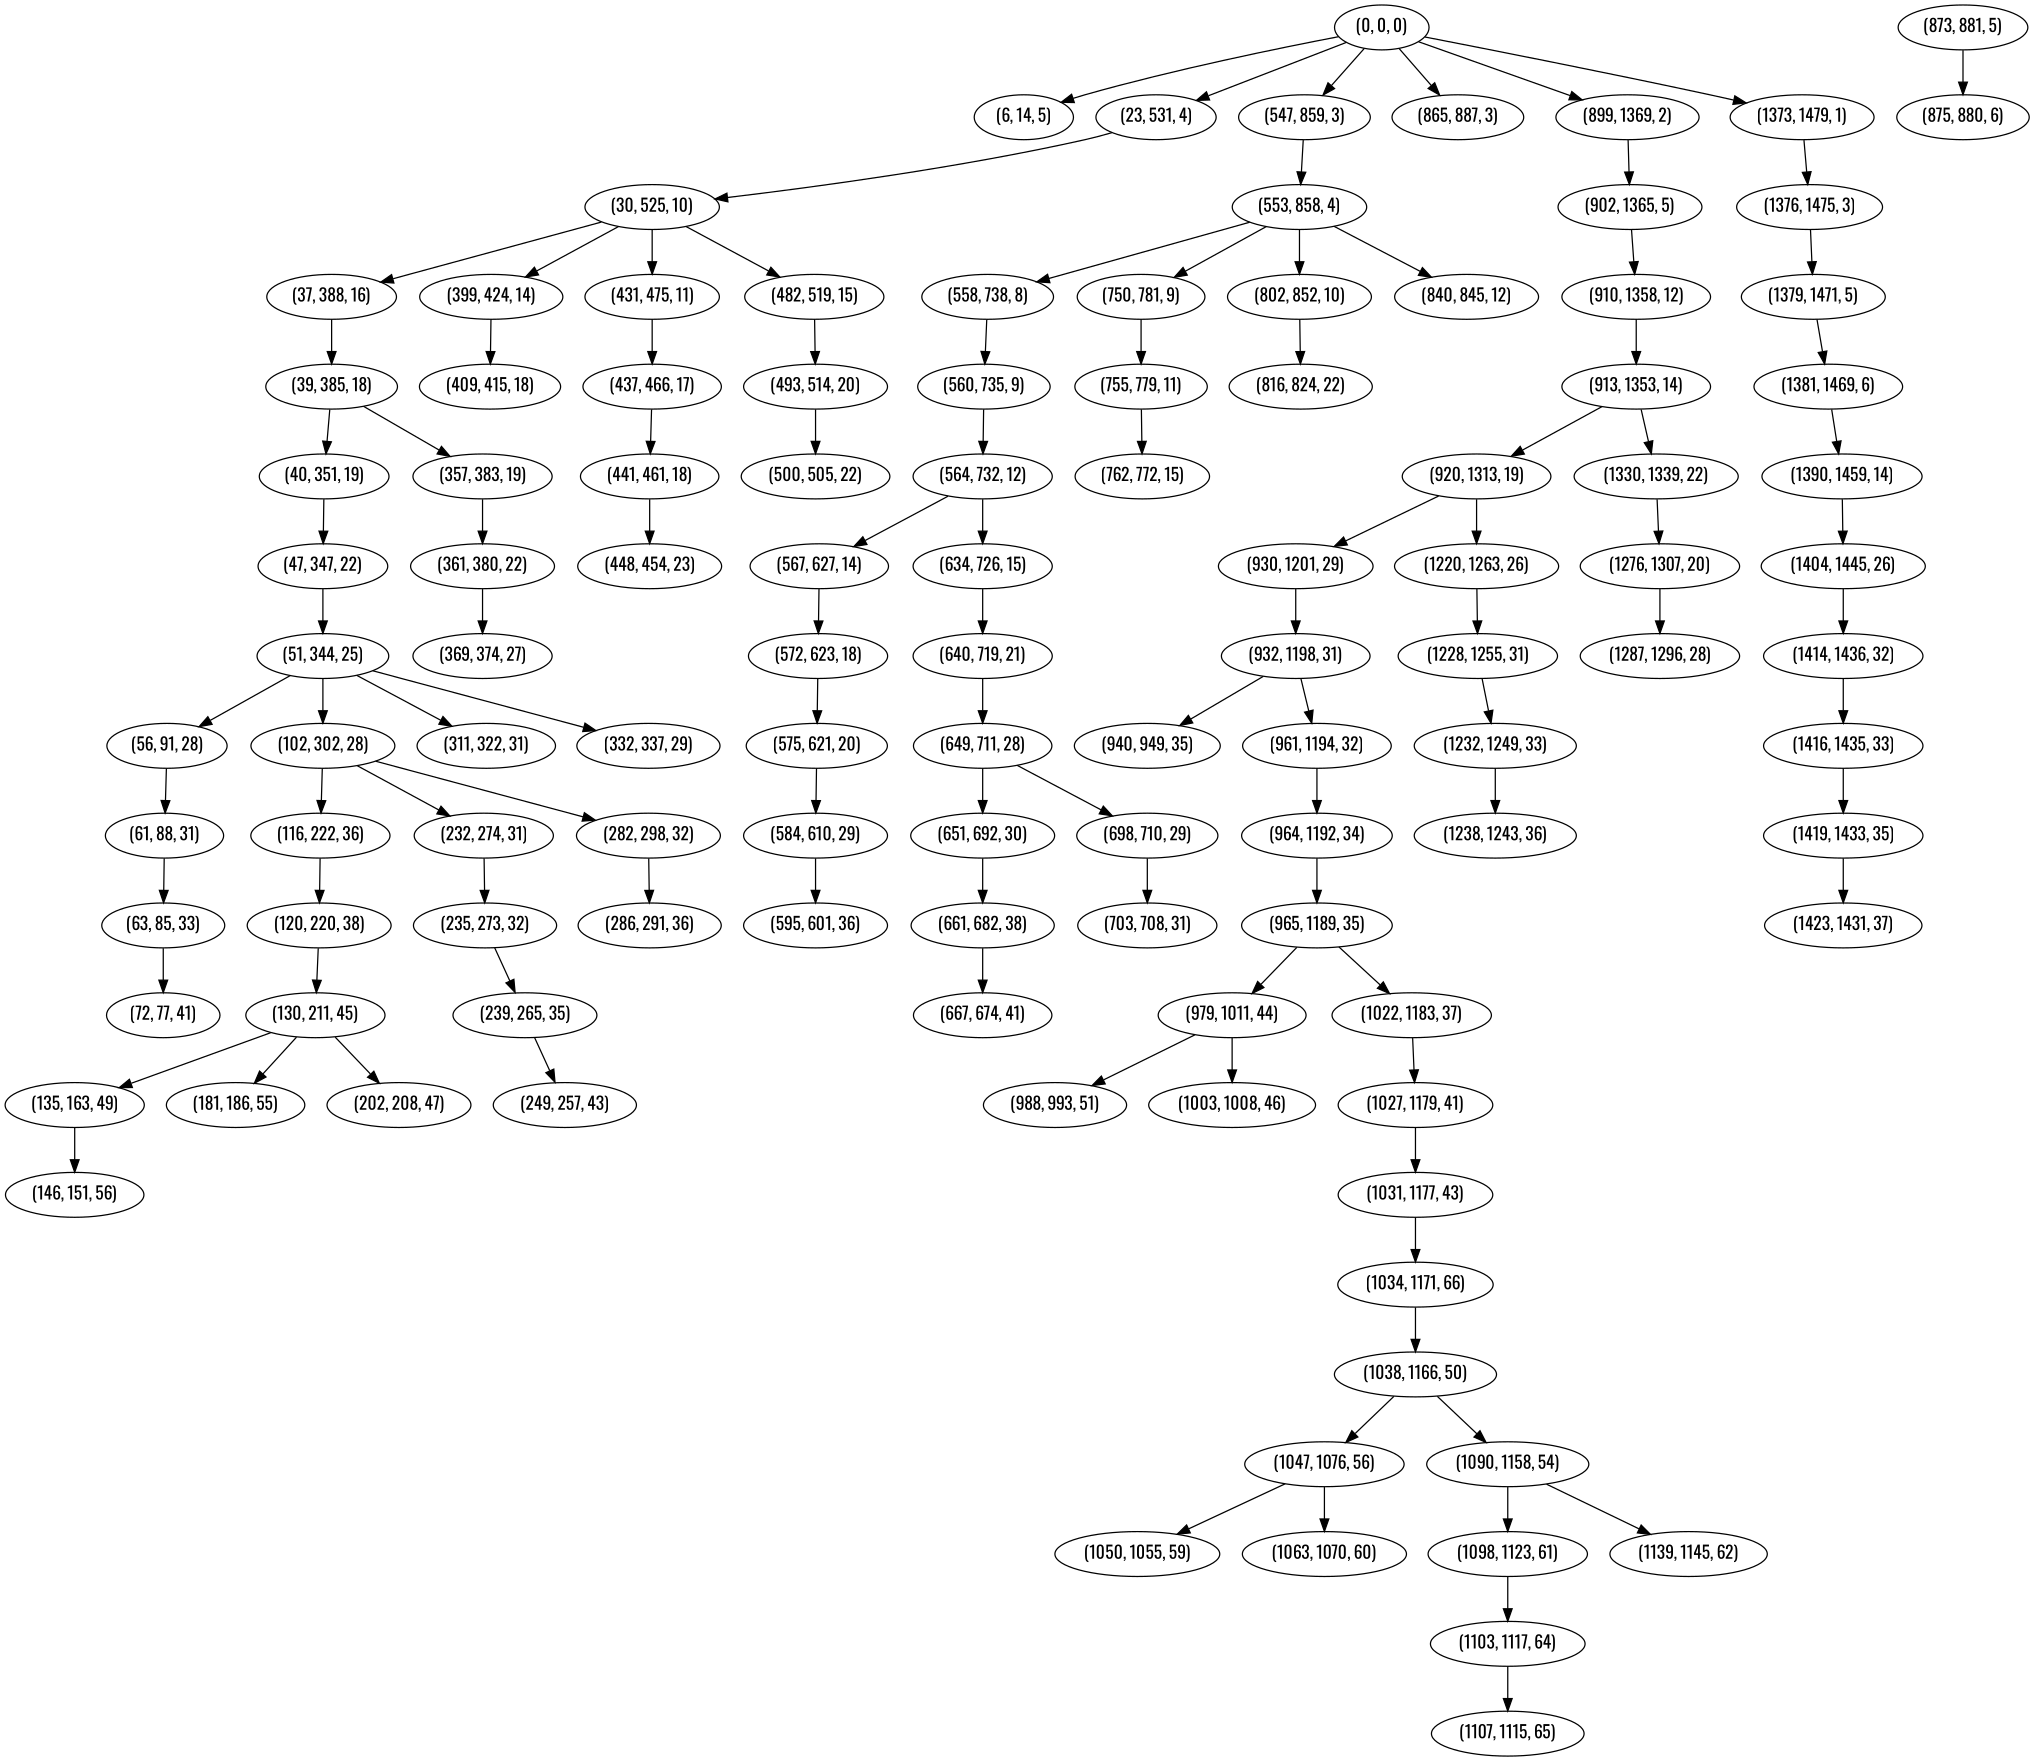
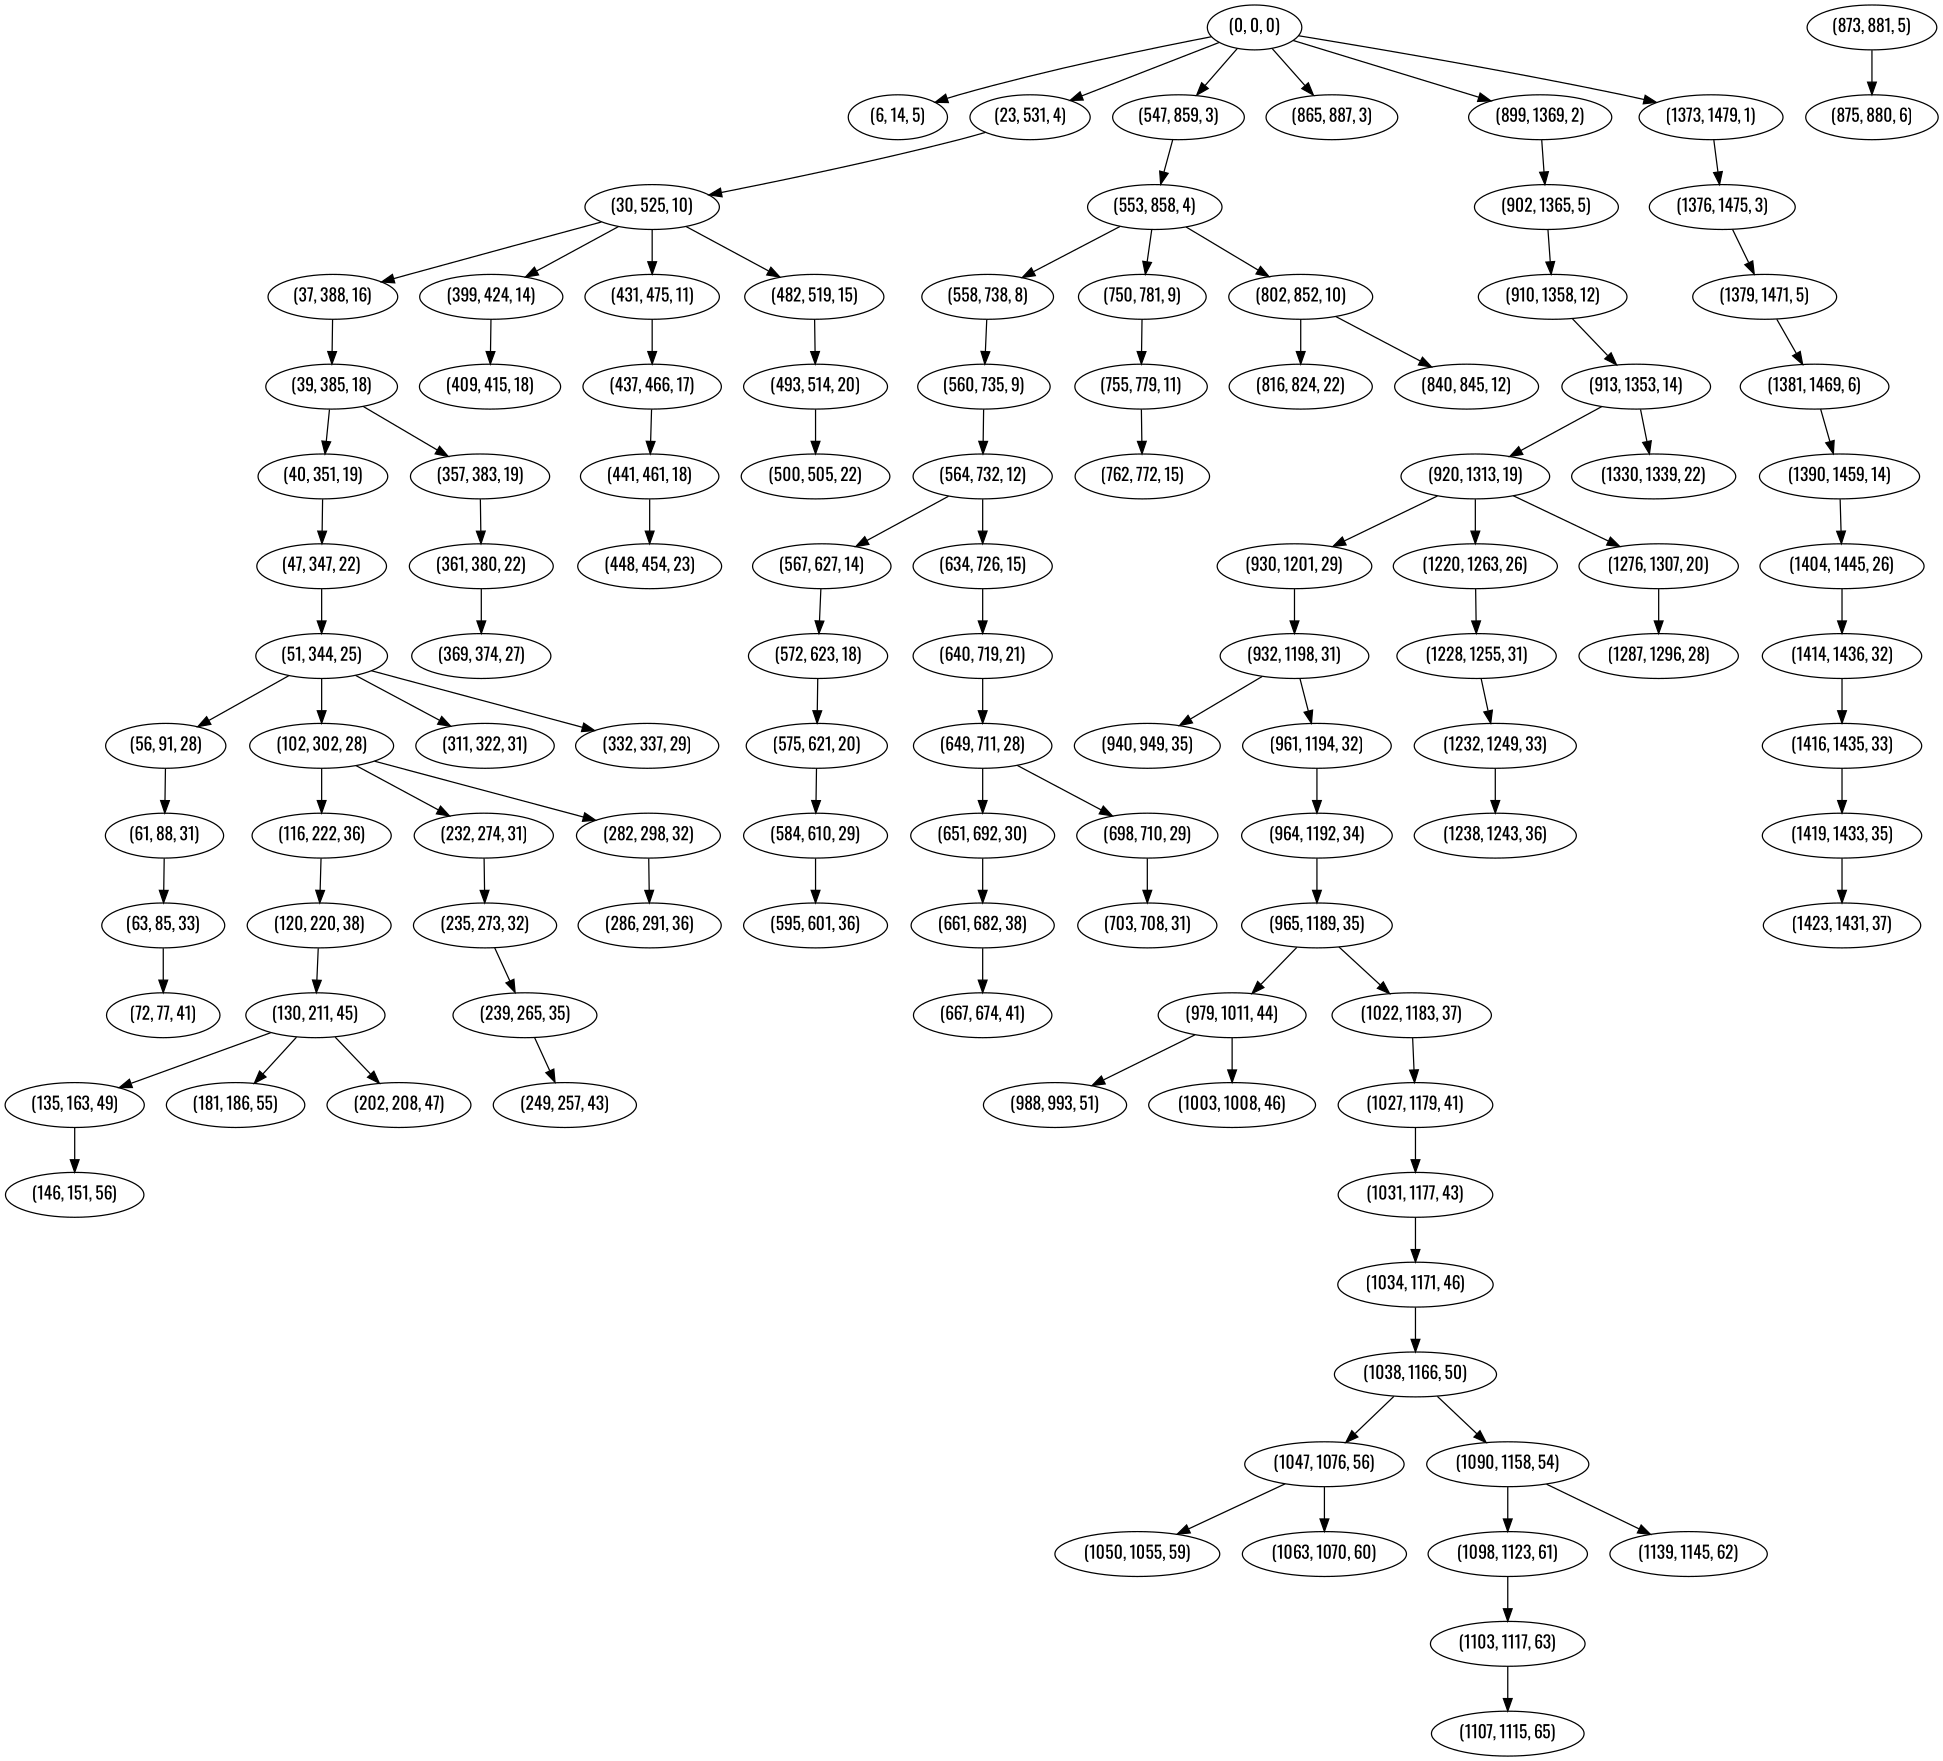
(1377, 249) -> (1378, 339)
(1658, 515) -> (1561, 518)
(1415, 1285) -> (1415, 1285)
(1508, 1644) -> (1508, 1644)
